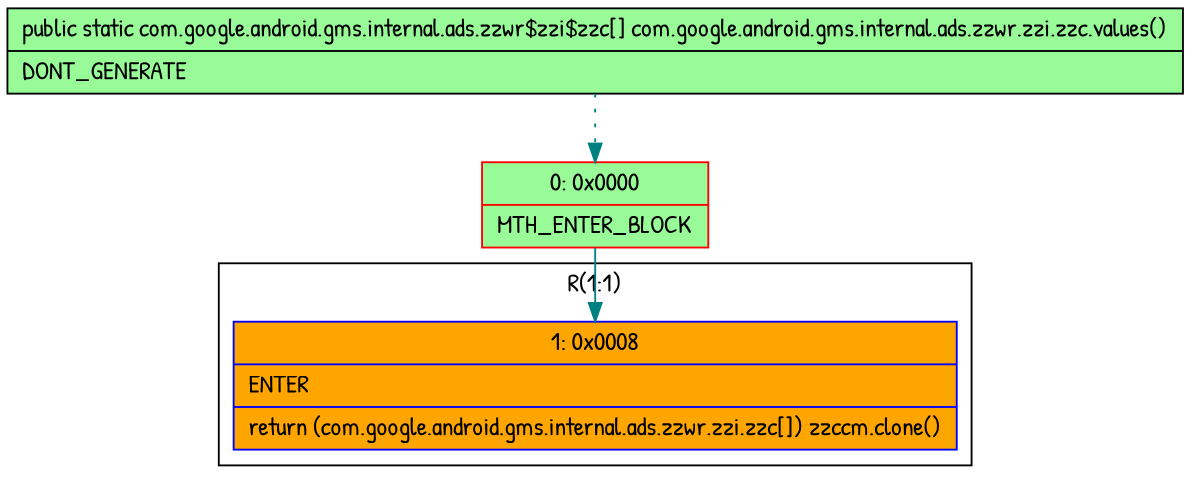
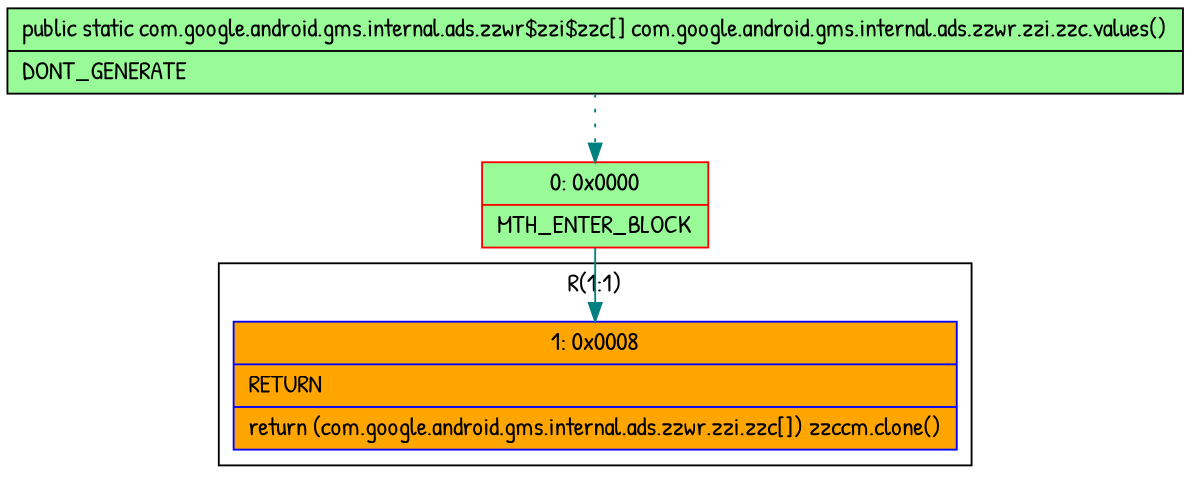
(279, 385) -> (286, 385)
